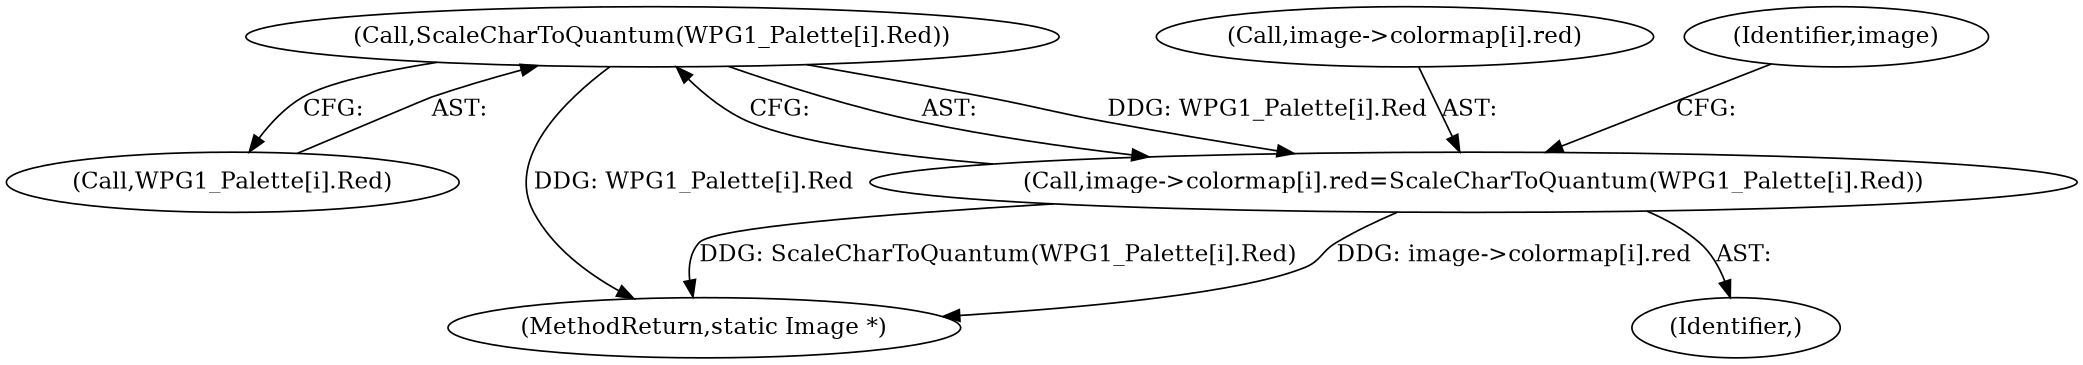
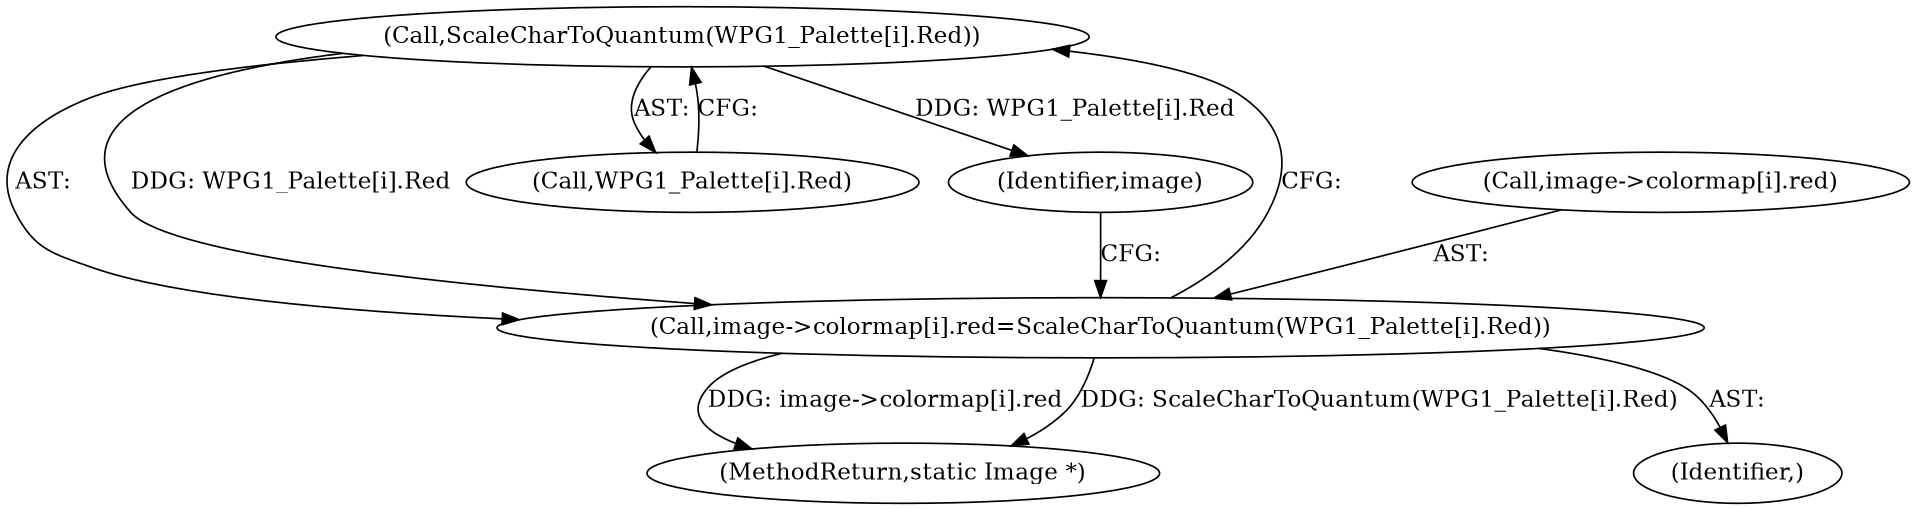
(337, 110) -> (666, 110)
(464, 110) -> (732, 110)
(527, 183) -> (888, 108)
